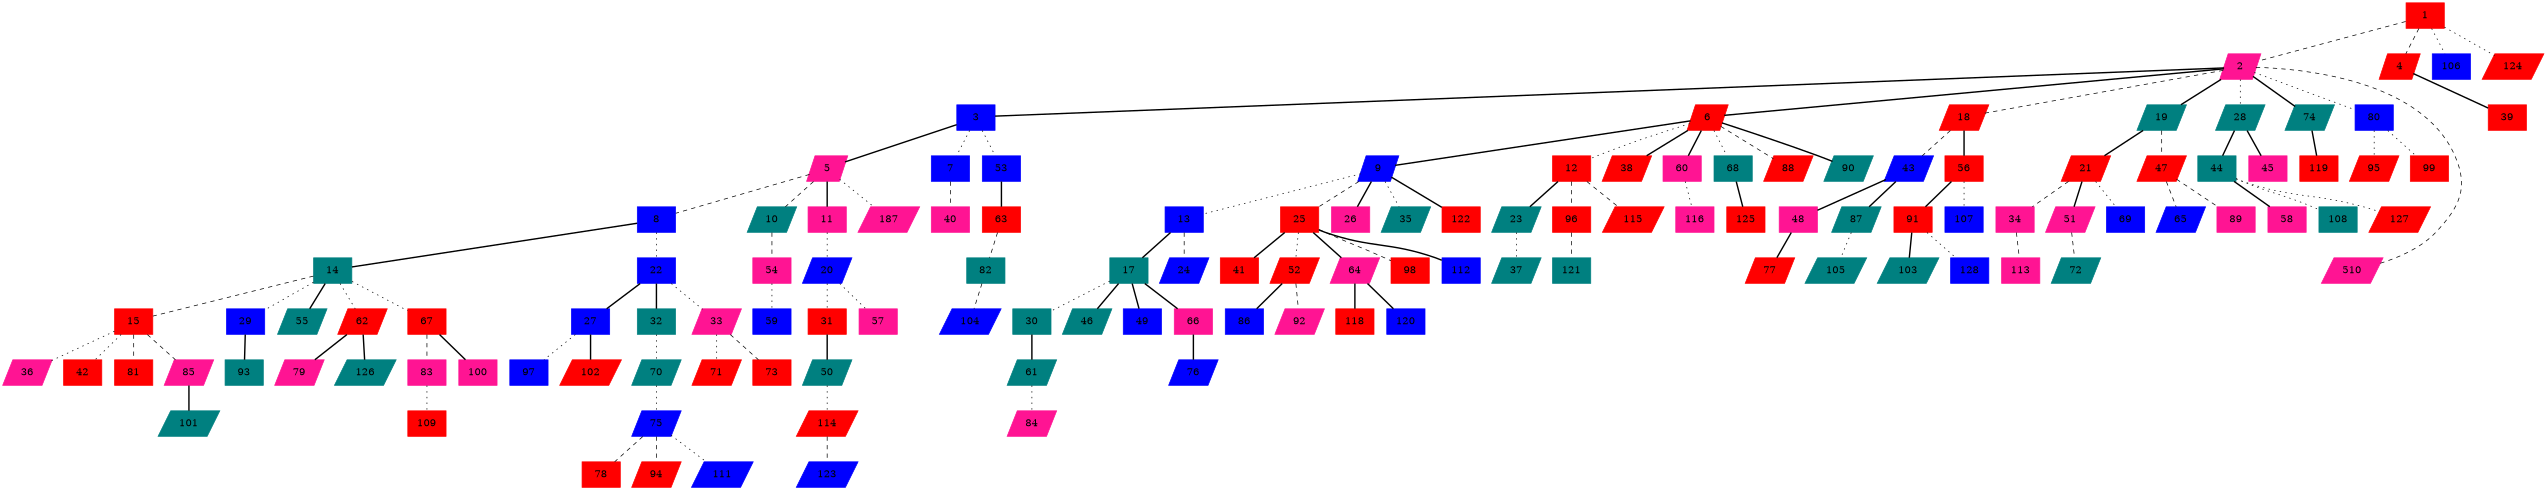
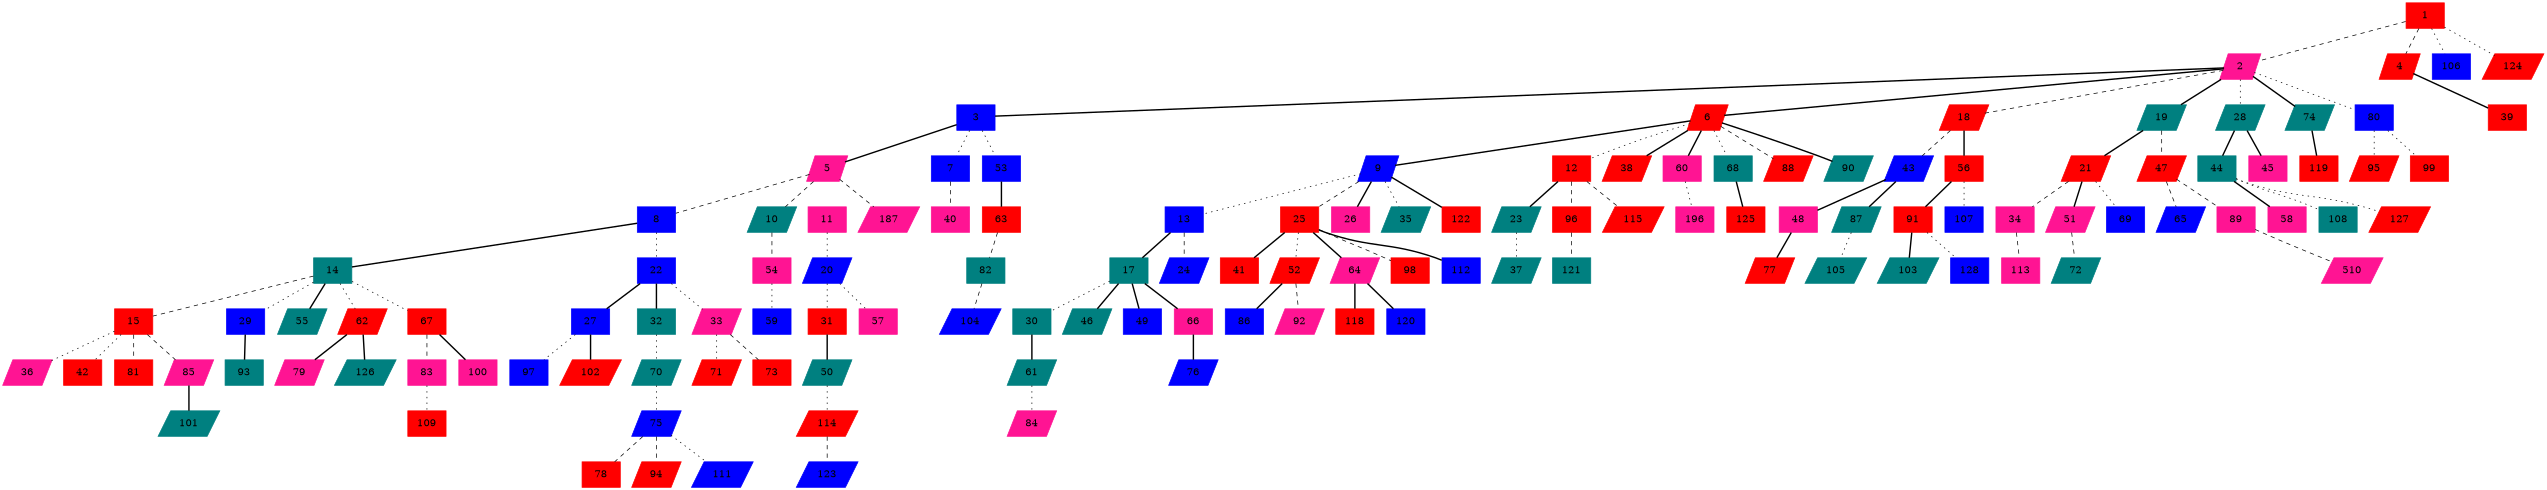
(2432, 124) -> (2294, 246)
(857, 193) -> (857, 193)
(827, 194) -> none
(1695, 220) -> (1695, 220)
